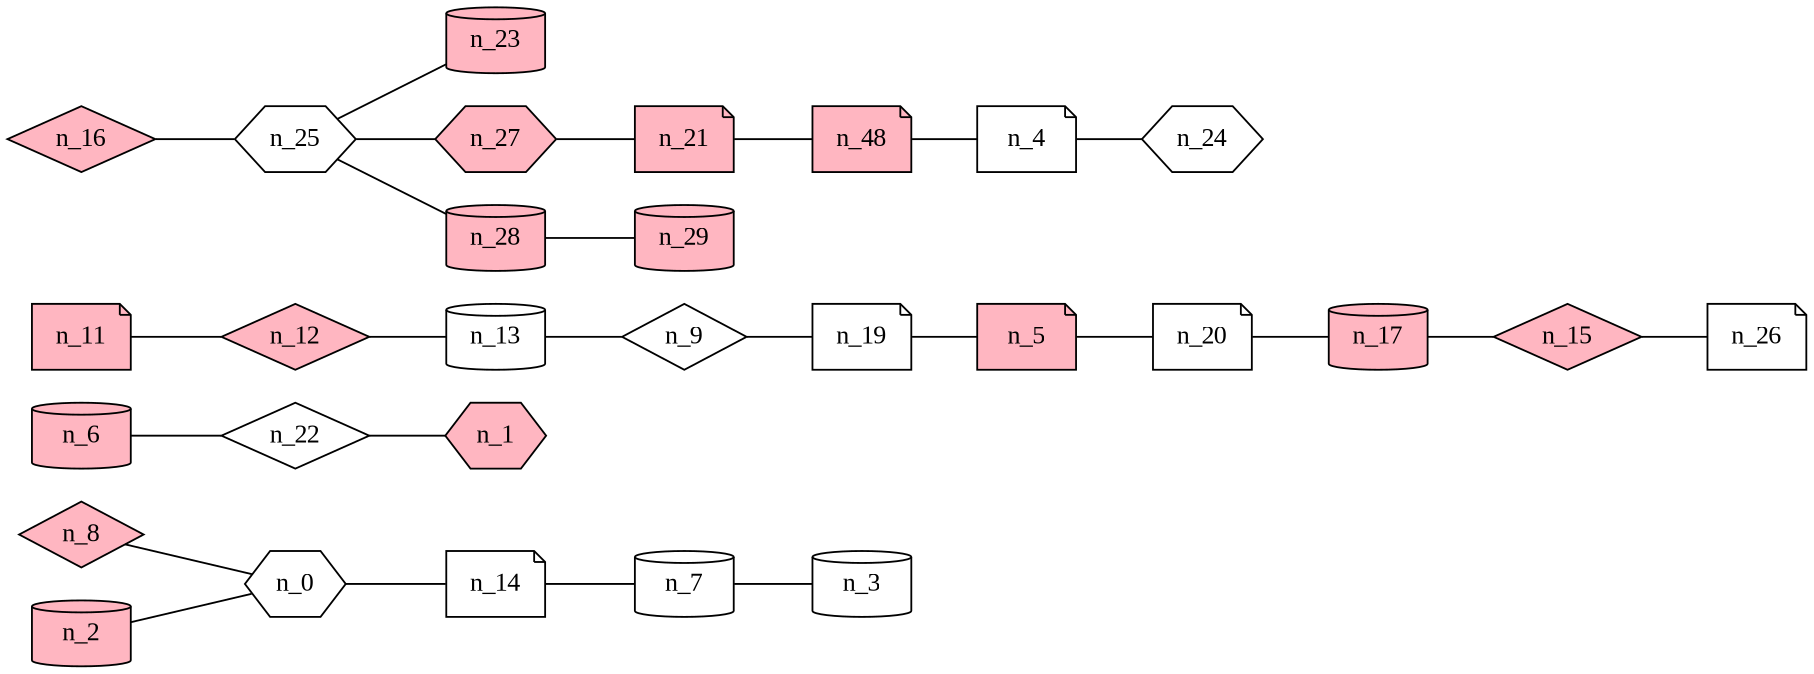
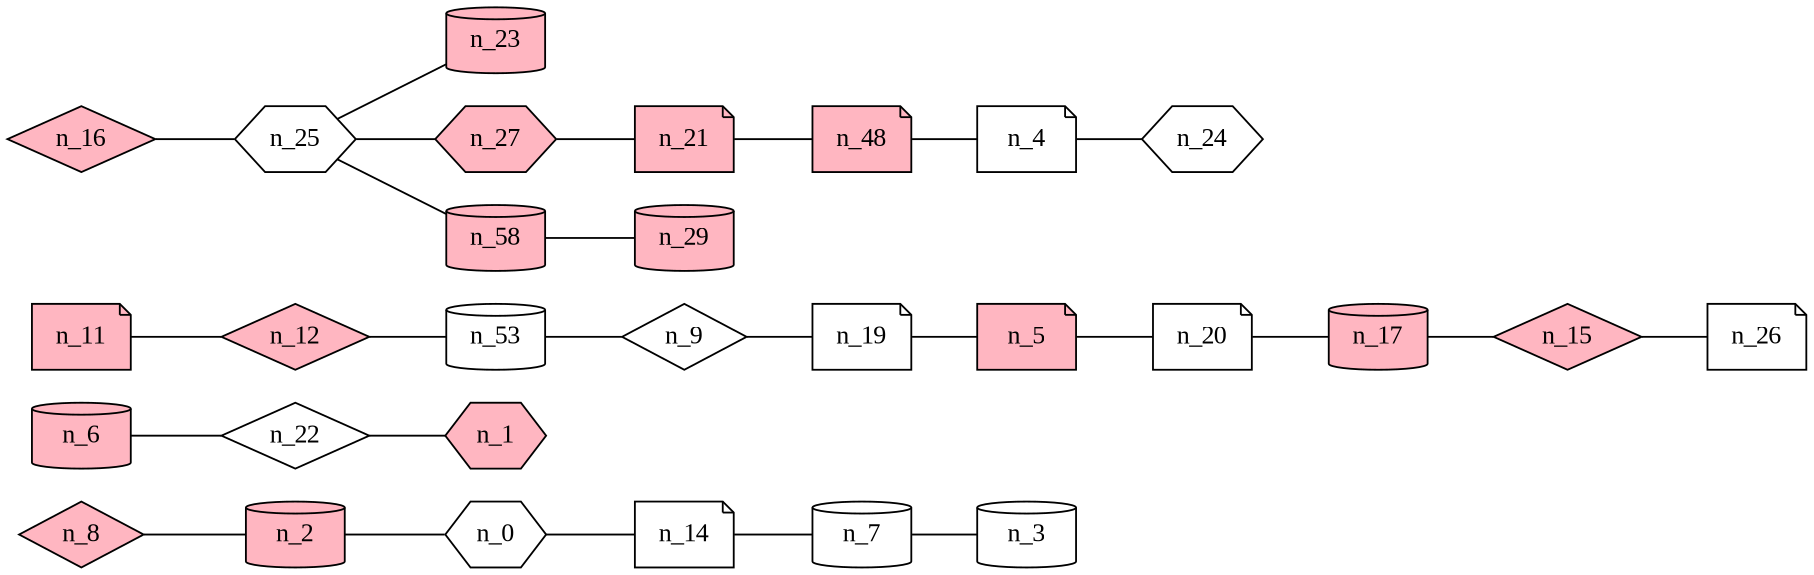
(496, 238) -> (496, 238)
(496, 337) -> (496, 337)
(189, 559) -> (195, 535)
